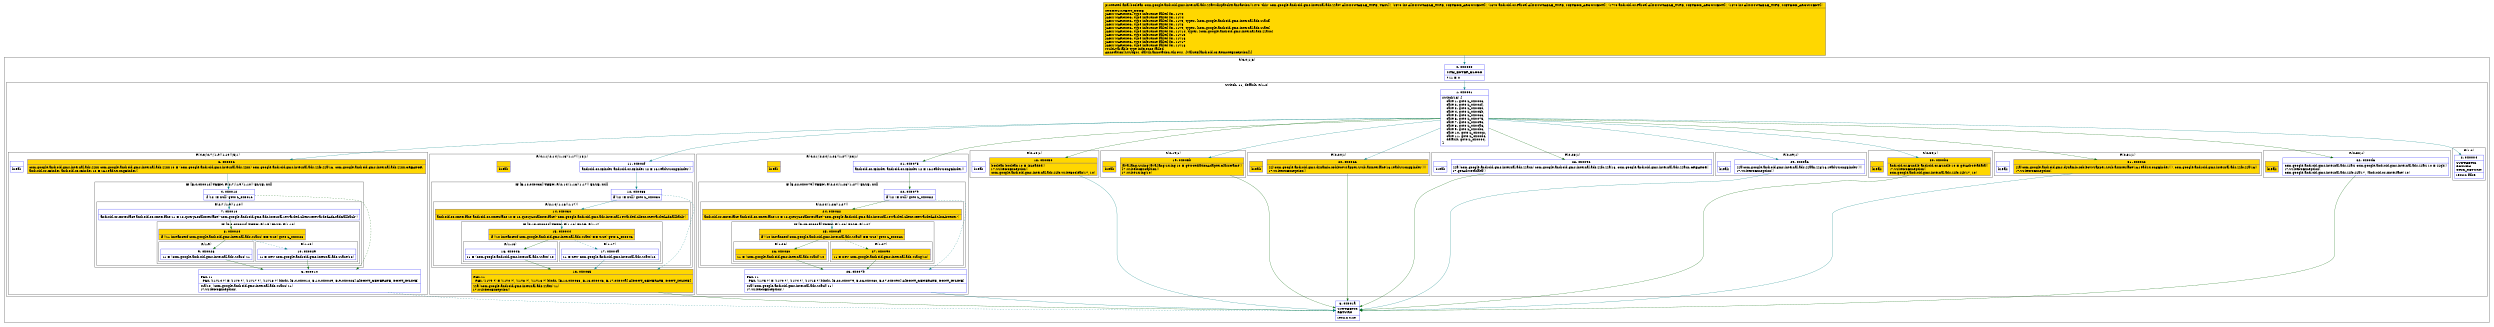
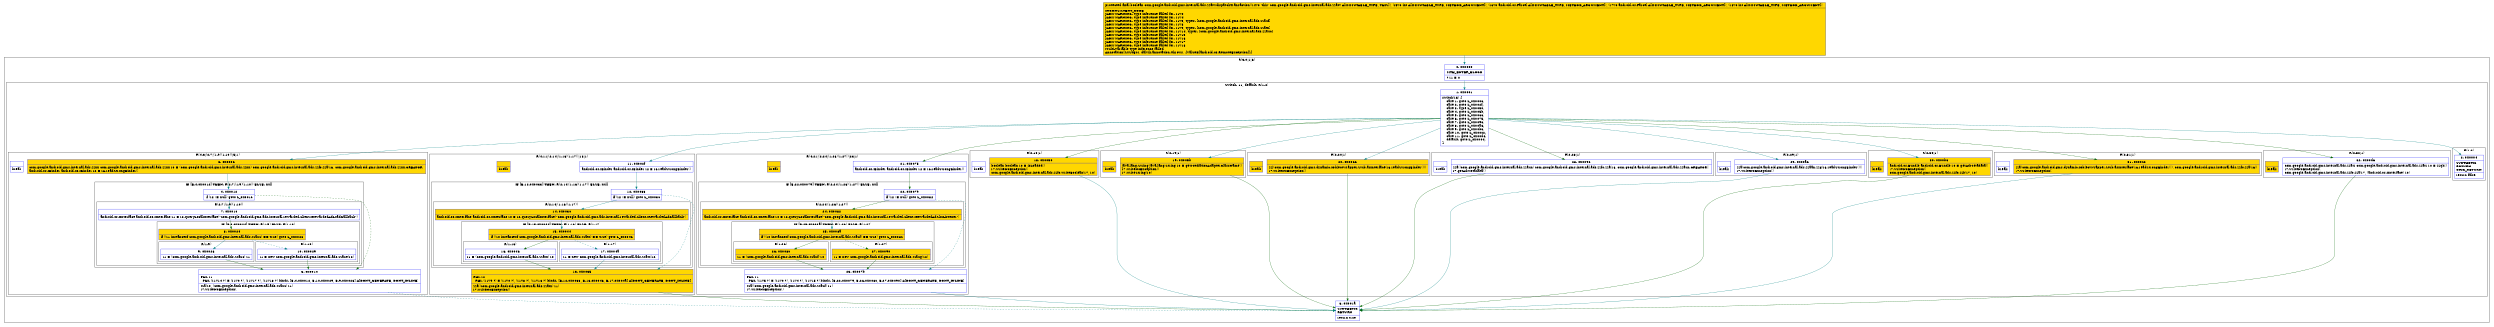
(1463, 108) -> (1463, 108)
(220, 244) -> (220, 244)
(480, 277) -> (480, 277)
